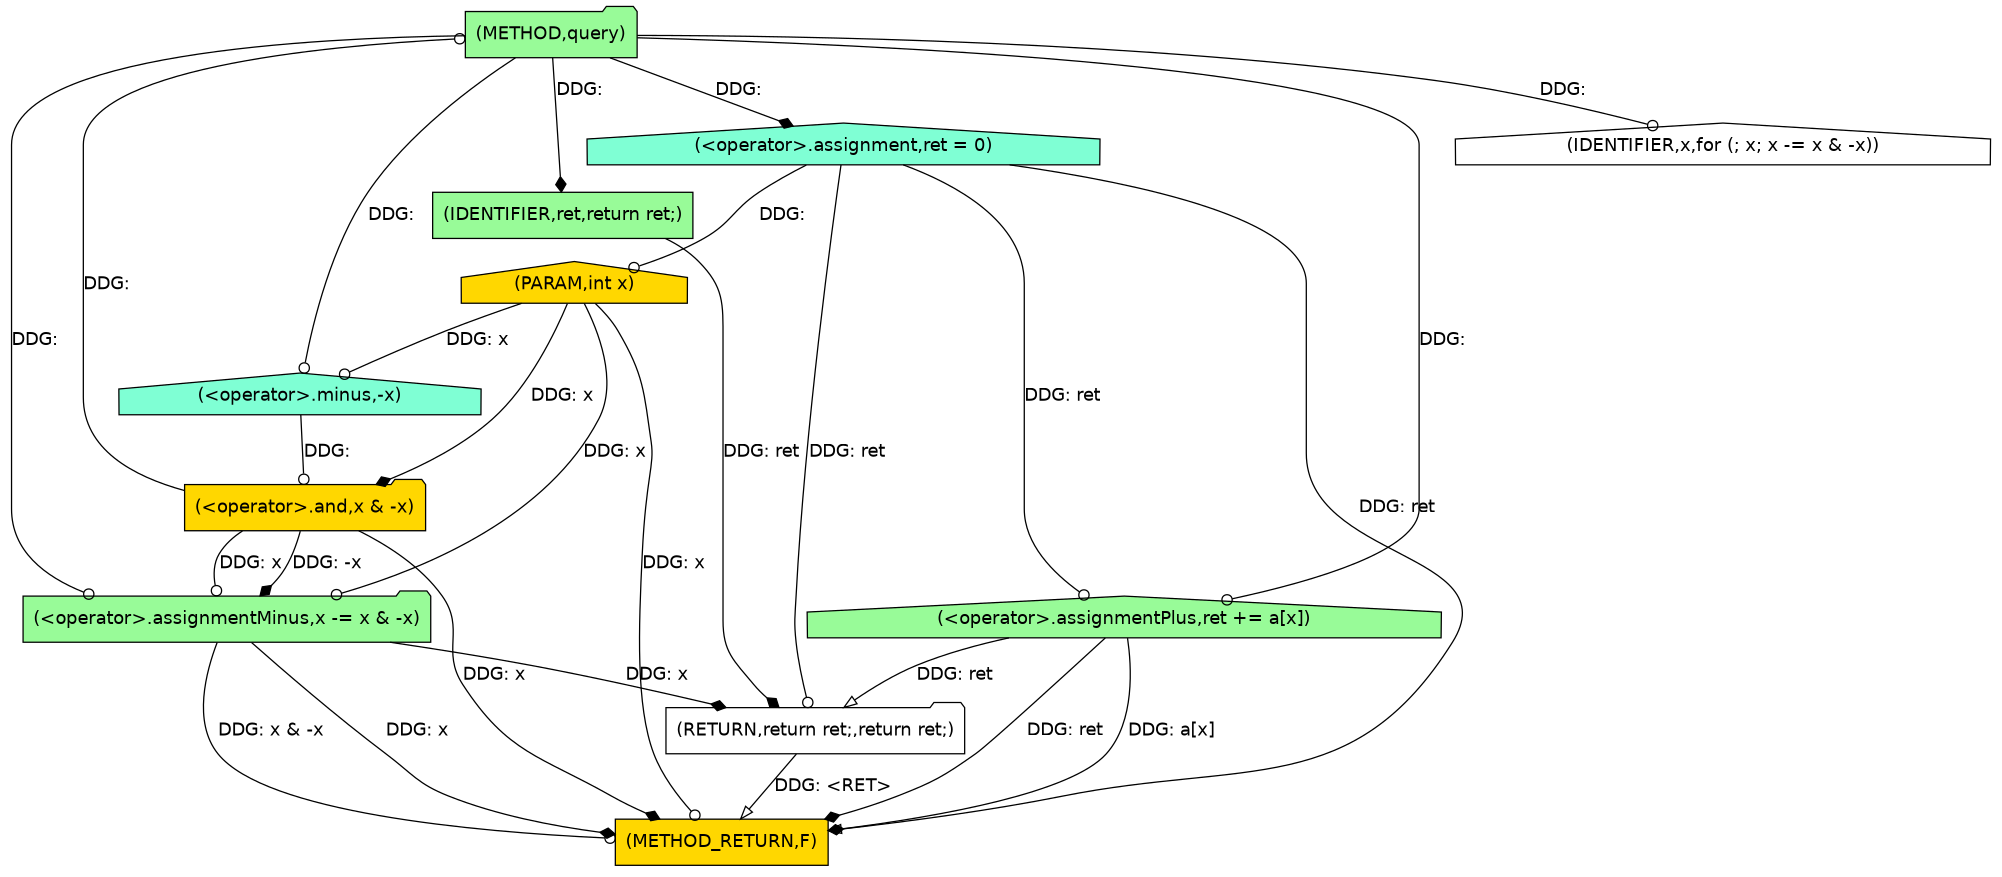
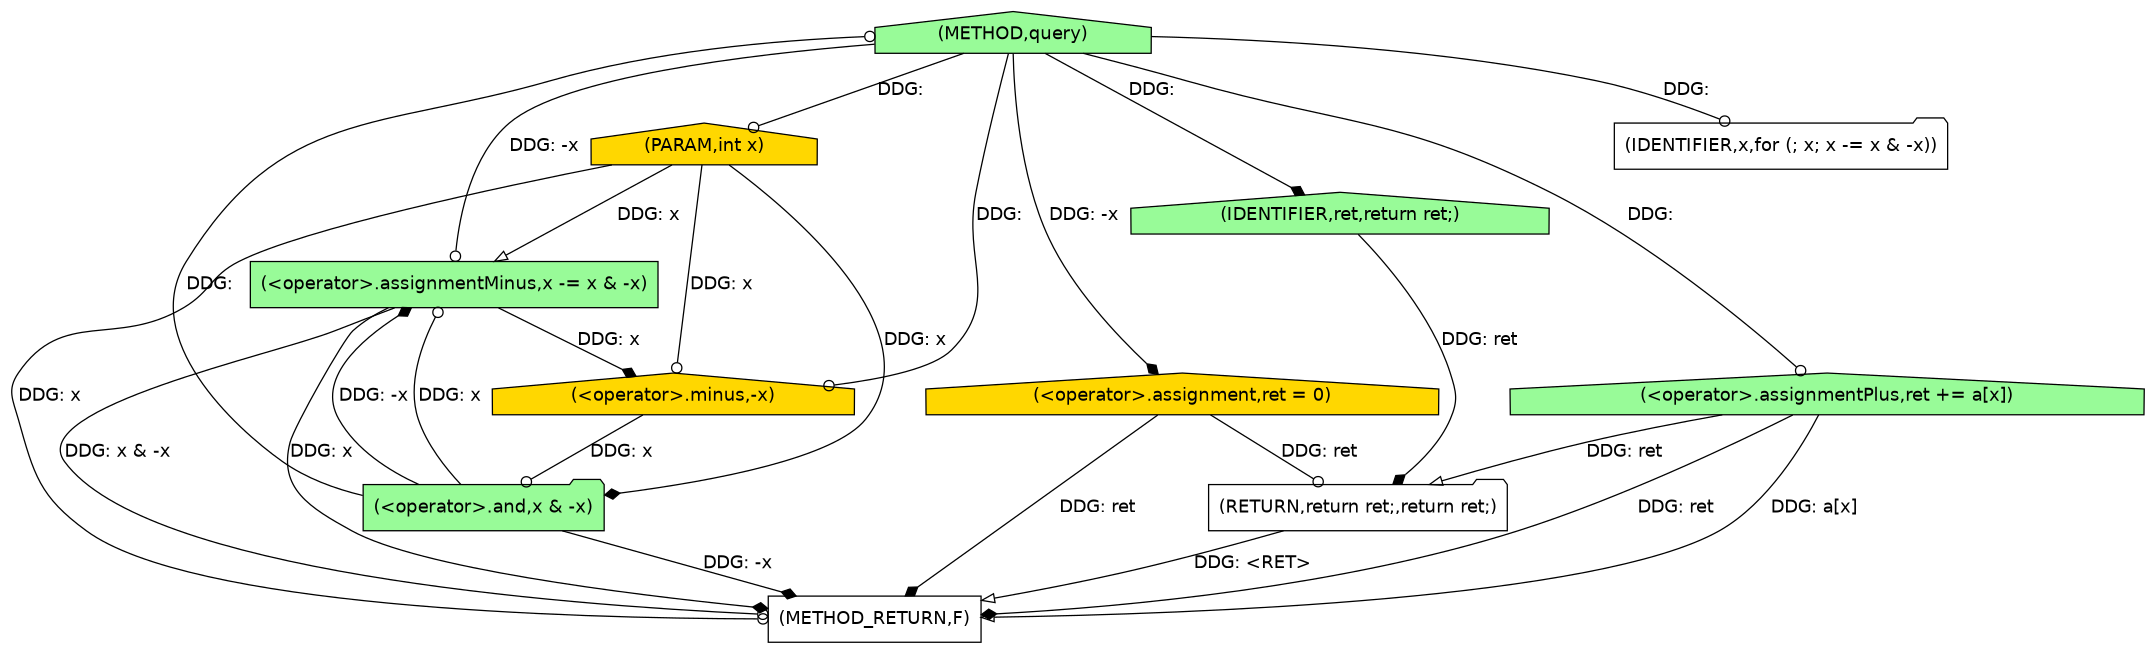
(551, 35) -> (1013, 35)
(742, 90) -> (1084, 215)
(844, 146) -> (1182, 396)
(1723, 146) -> (1781, 146)
(563, 215) -> (1340, 215)
(727, 222) -> (861, 89)
(38, 340) -> (545, 146)
(1024, 358) -> none
(300, 396) -> (673, 396)
(330, 452) -> (621, 452)
(536, 495) -> (589, 210)
(305, 508) -> (484, 508)
(227, 619) -> (454, 285)
(551, 669) -> (560, 339)
(494, 675) -> (738, 563)
(722, 842) -> (875, 619)
